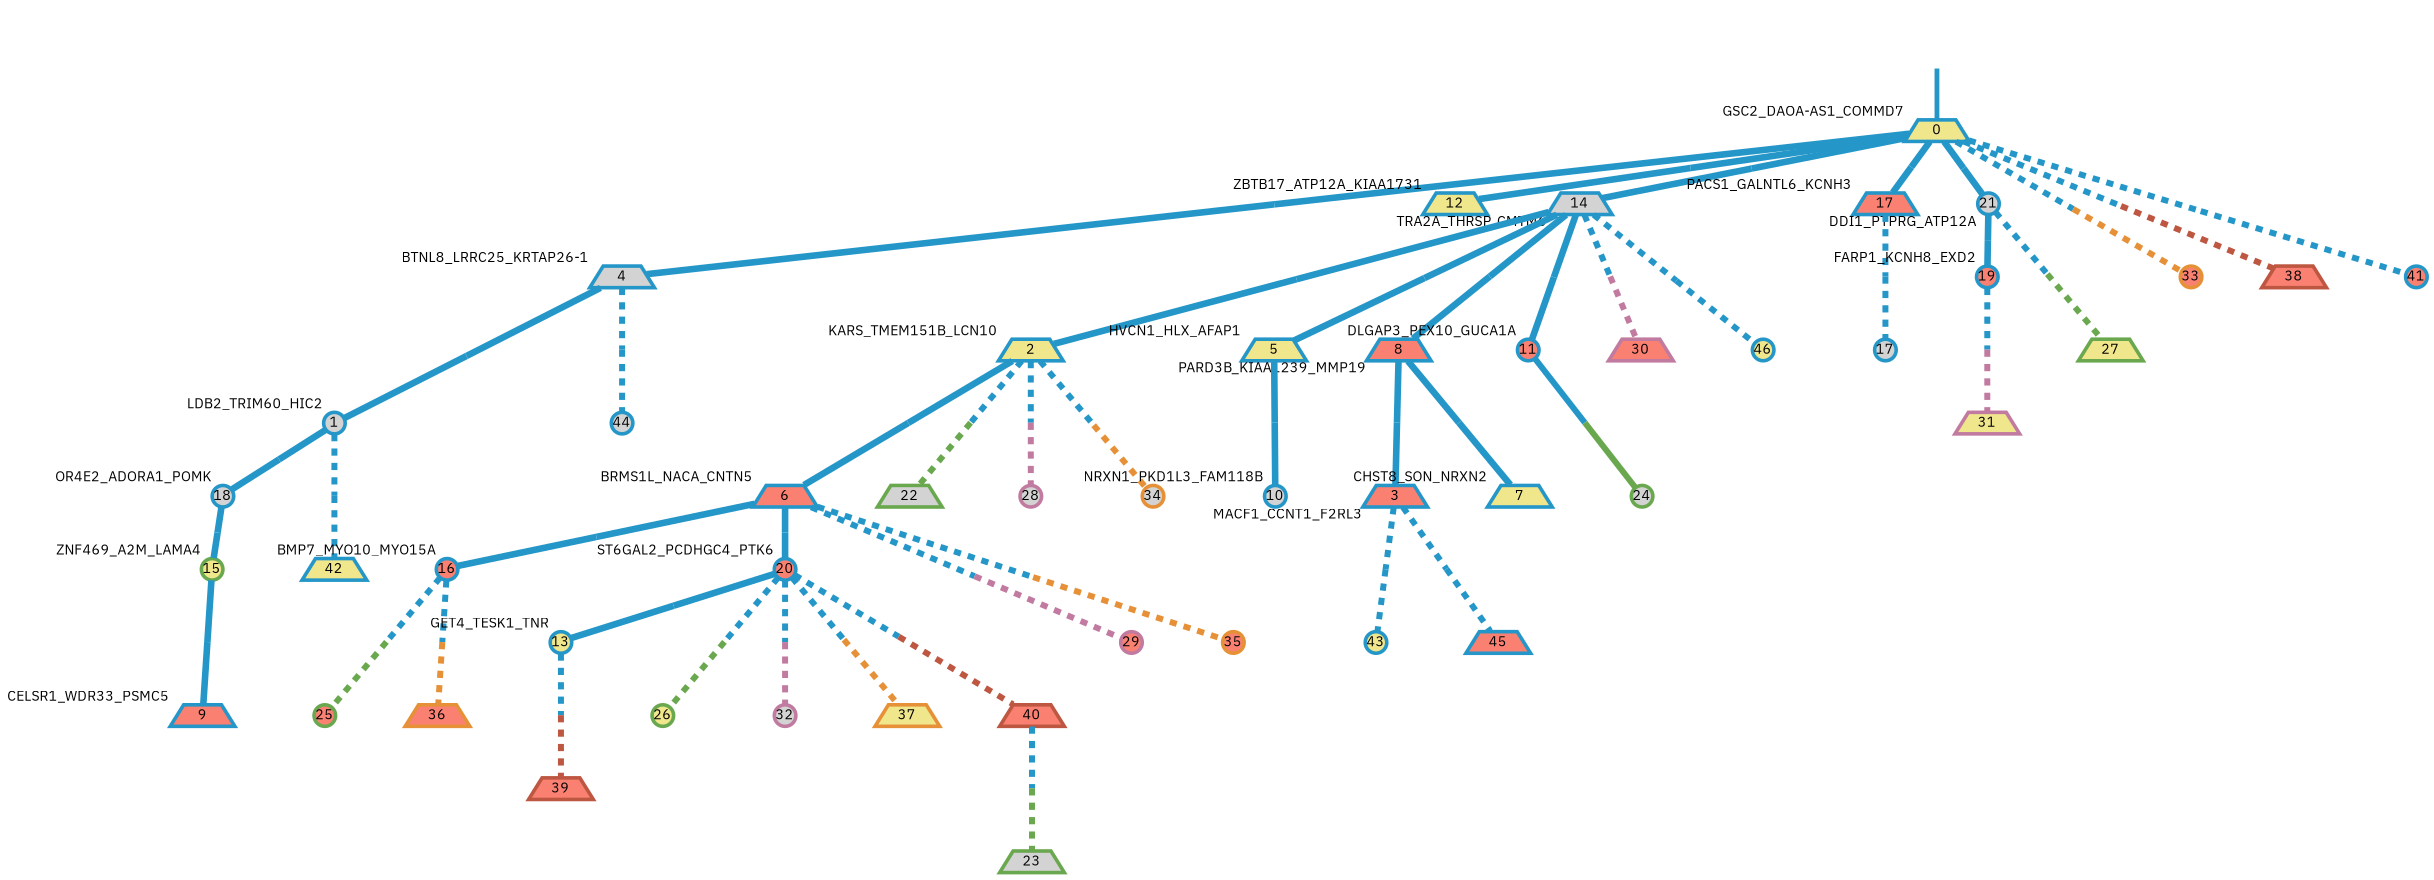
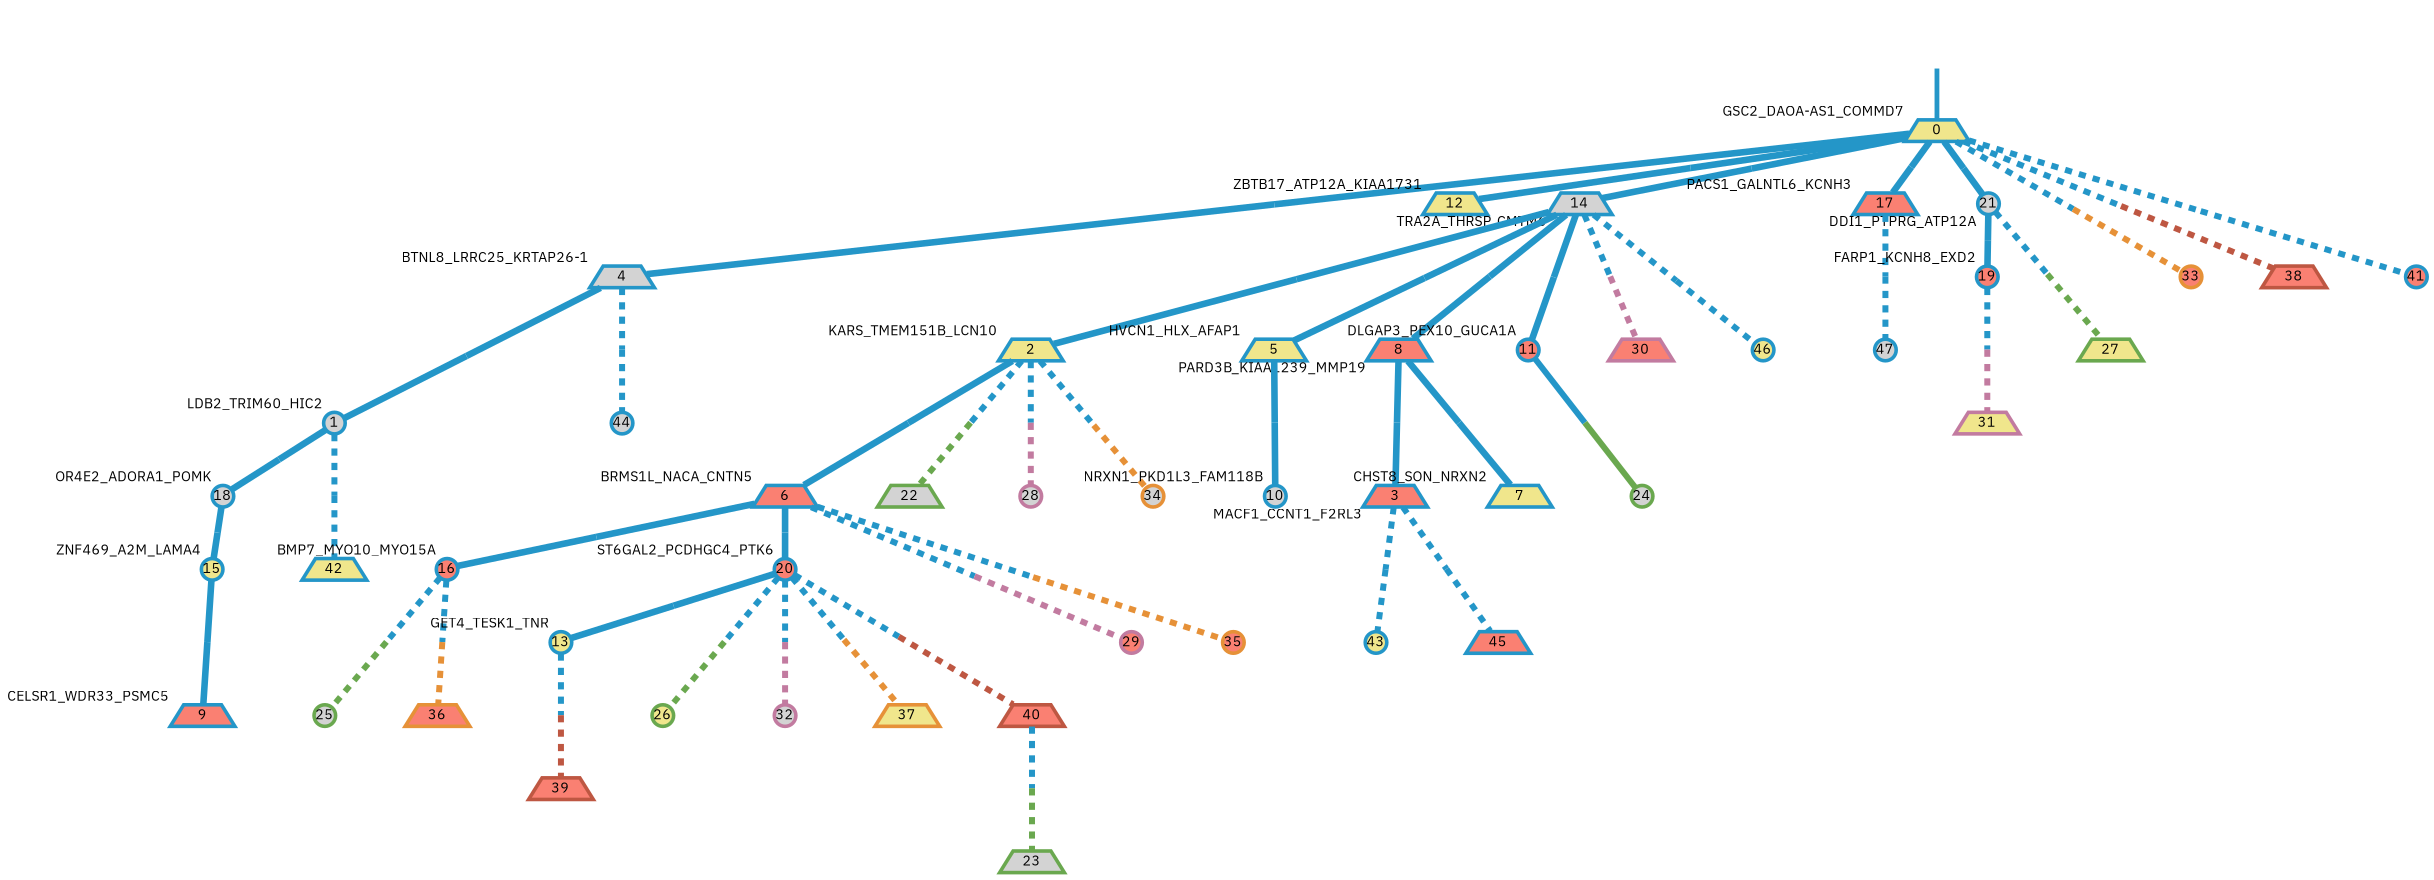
(1885, 350) -> (1885, 350)
(212, 569) -> (212, 569)
(325, 716) -> (325, 716)
